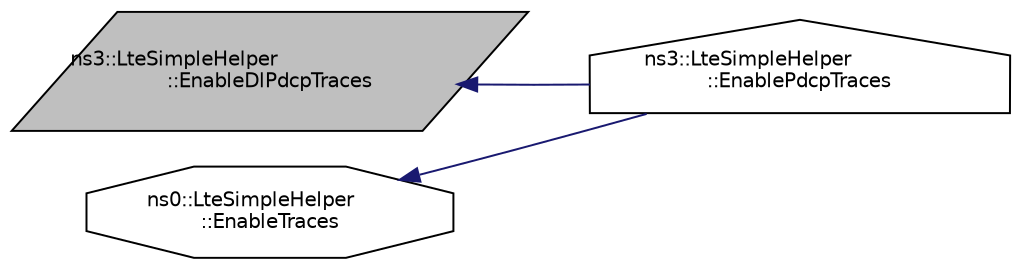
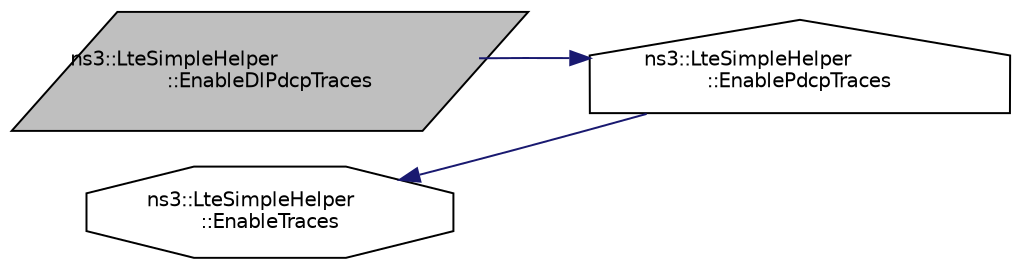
(534, 85) -> (524, 58)
(270, 212) -> (270, 212)
